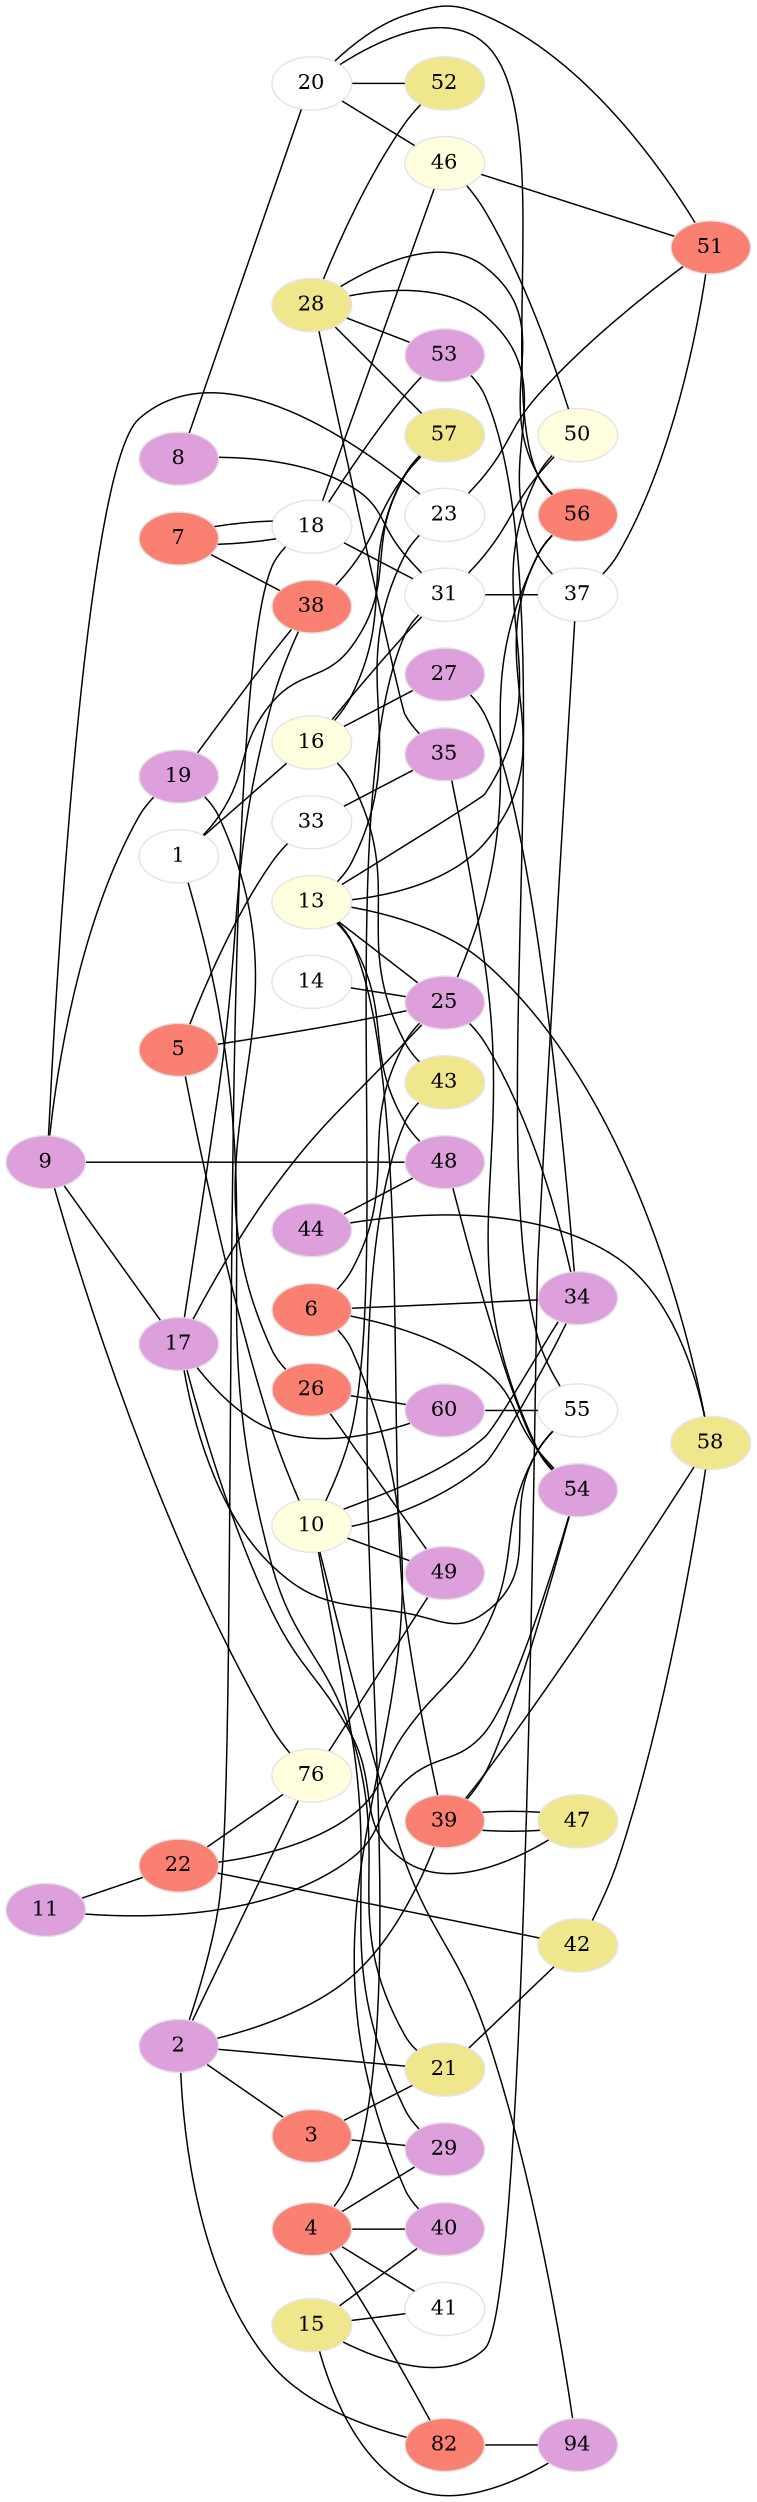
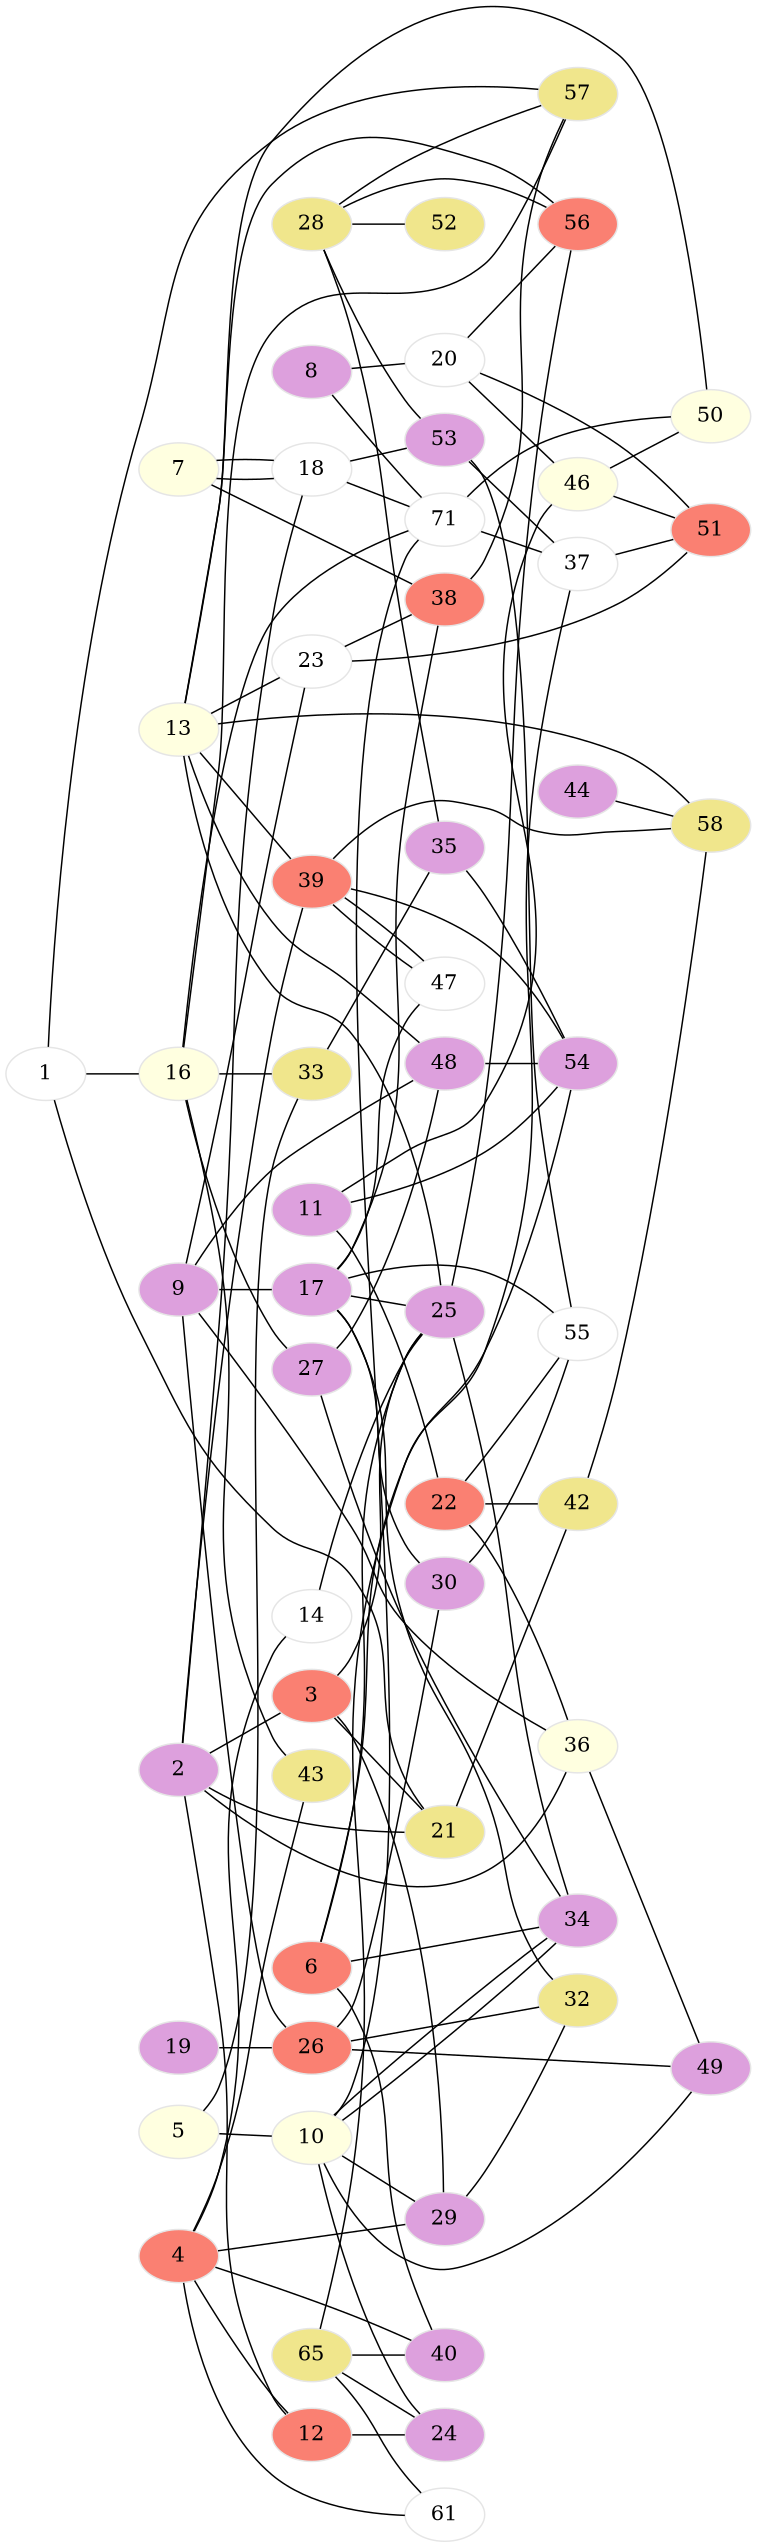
(379, 83) -> none
(509, 343) -> (516, 506)
(378, 345) -> (513, 1043)
(179, 539) -> (179, 469)
(445, 595) -> (445, 520)
(241, 694) -> (377, 631)
(312, 822) -> (312, 1074)
(83, 960) -> (219, 1676)
(312, 1029) -> (380, 1505)
(179, 1050) -> (179, 2132)
none -> (246, 1074)
(378, 1196) -> (400, 1225)
(445, 1410) -> (445, 1584)
(312, 1775) -> (578, 1746)
(578, 1821) -> (445, 984)
none -> (234, 1932)
none -> (578, 2000)
(445, 2309) -> (445, 2515)
(312, 2325) -> (312, 2355)
(445, 2445) -> (312, 2435)
(578, 2445) -> (445, 2435)
